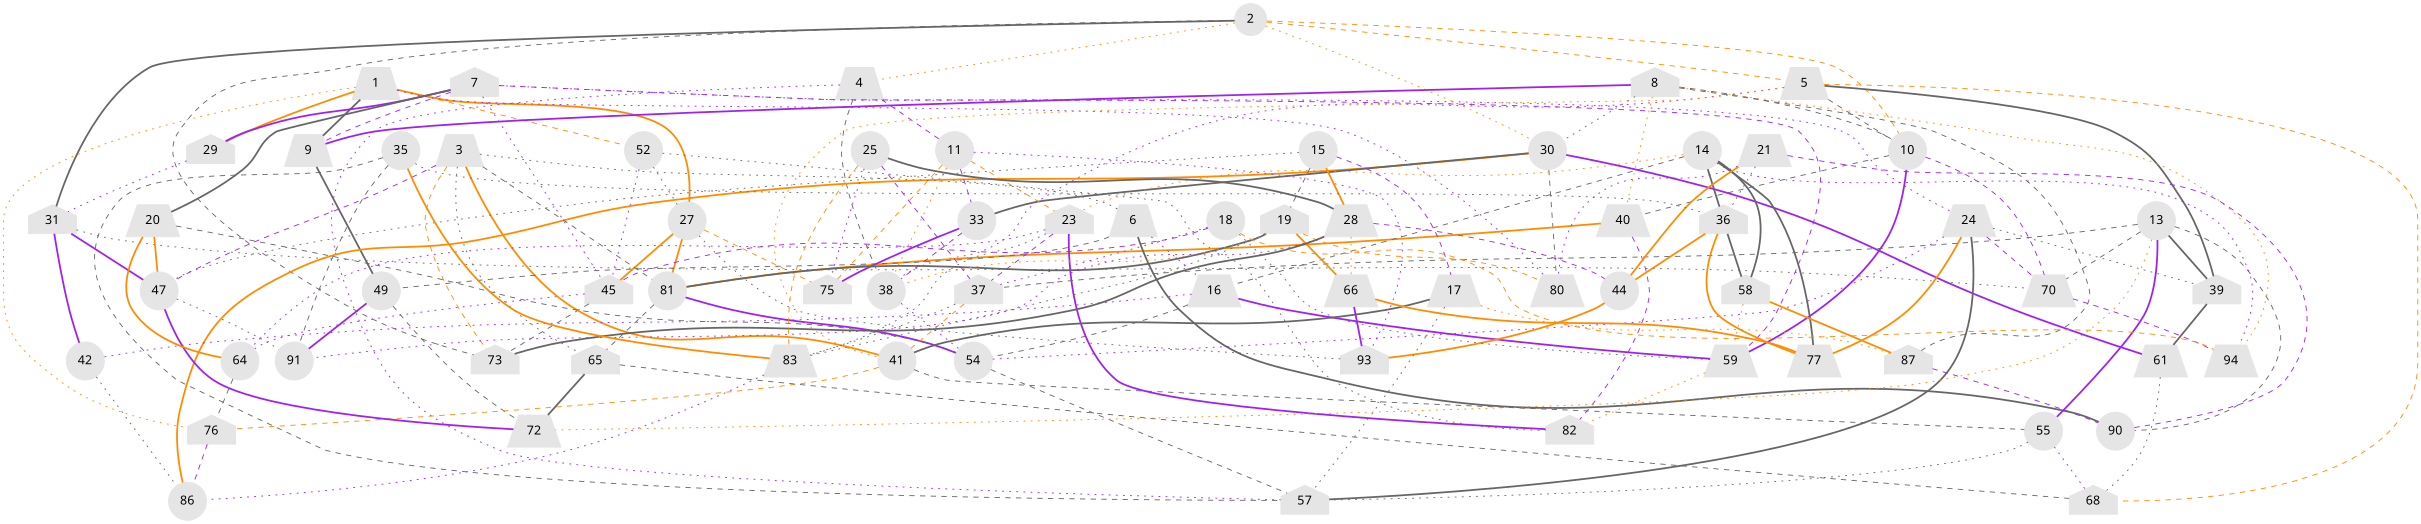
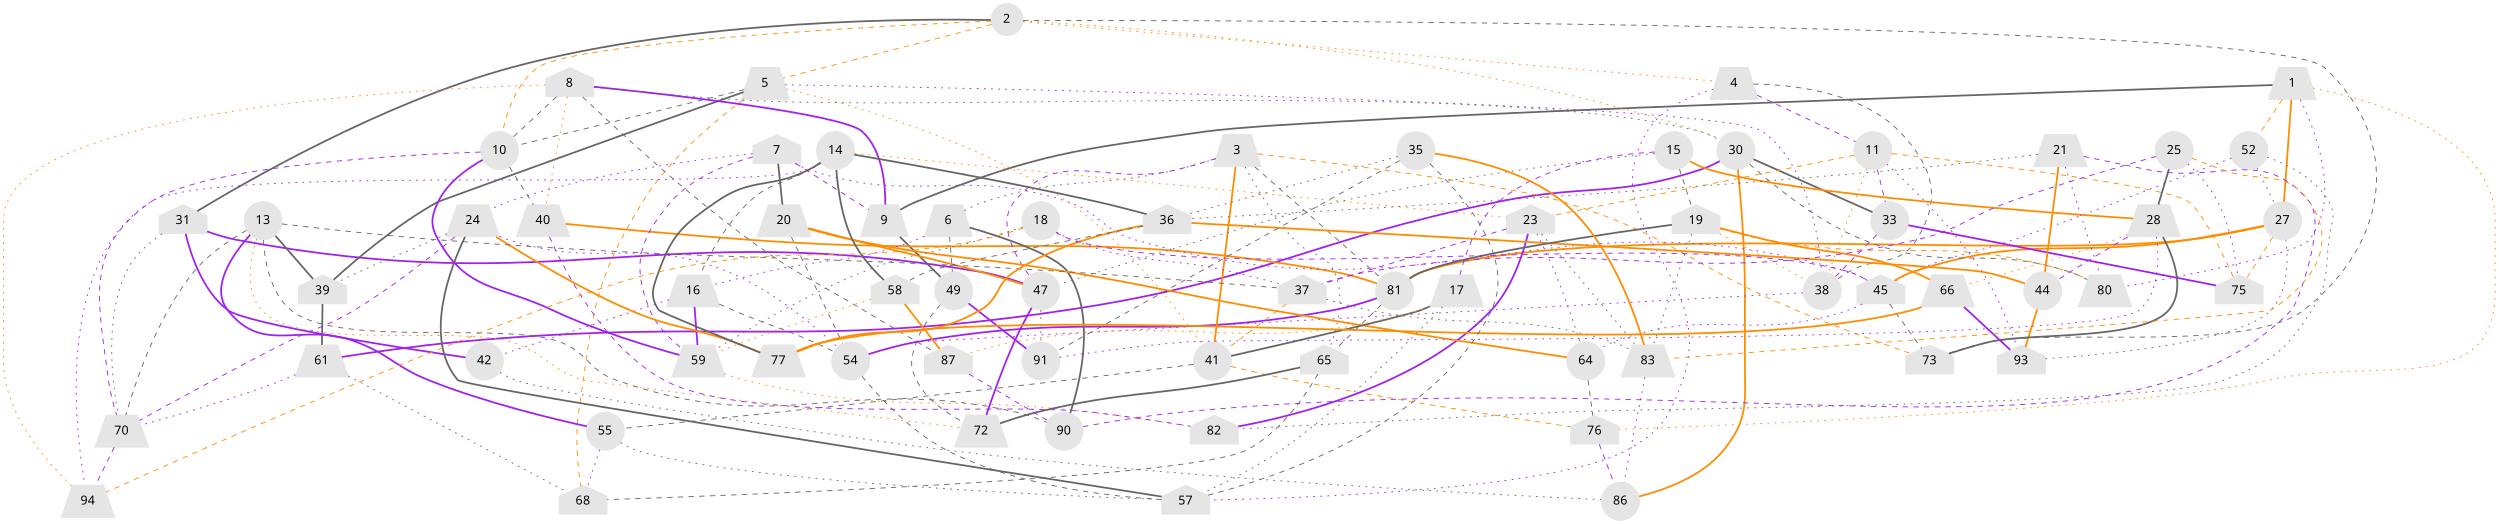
(211, 151) -> none
(1736, 261) -> (1007, 253)
none -> (219, 402)
